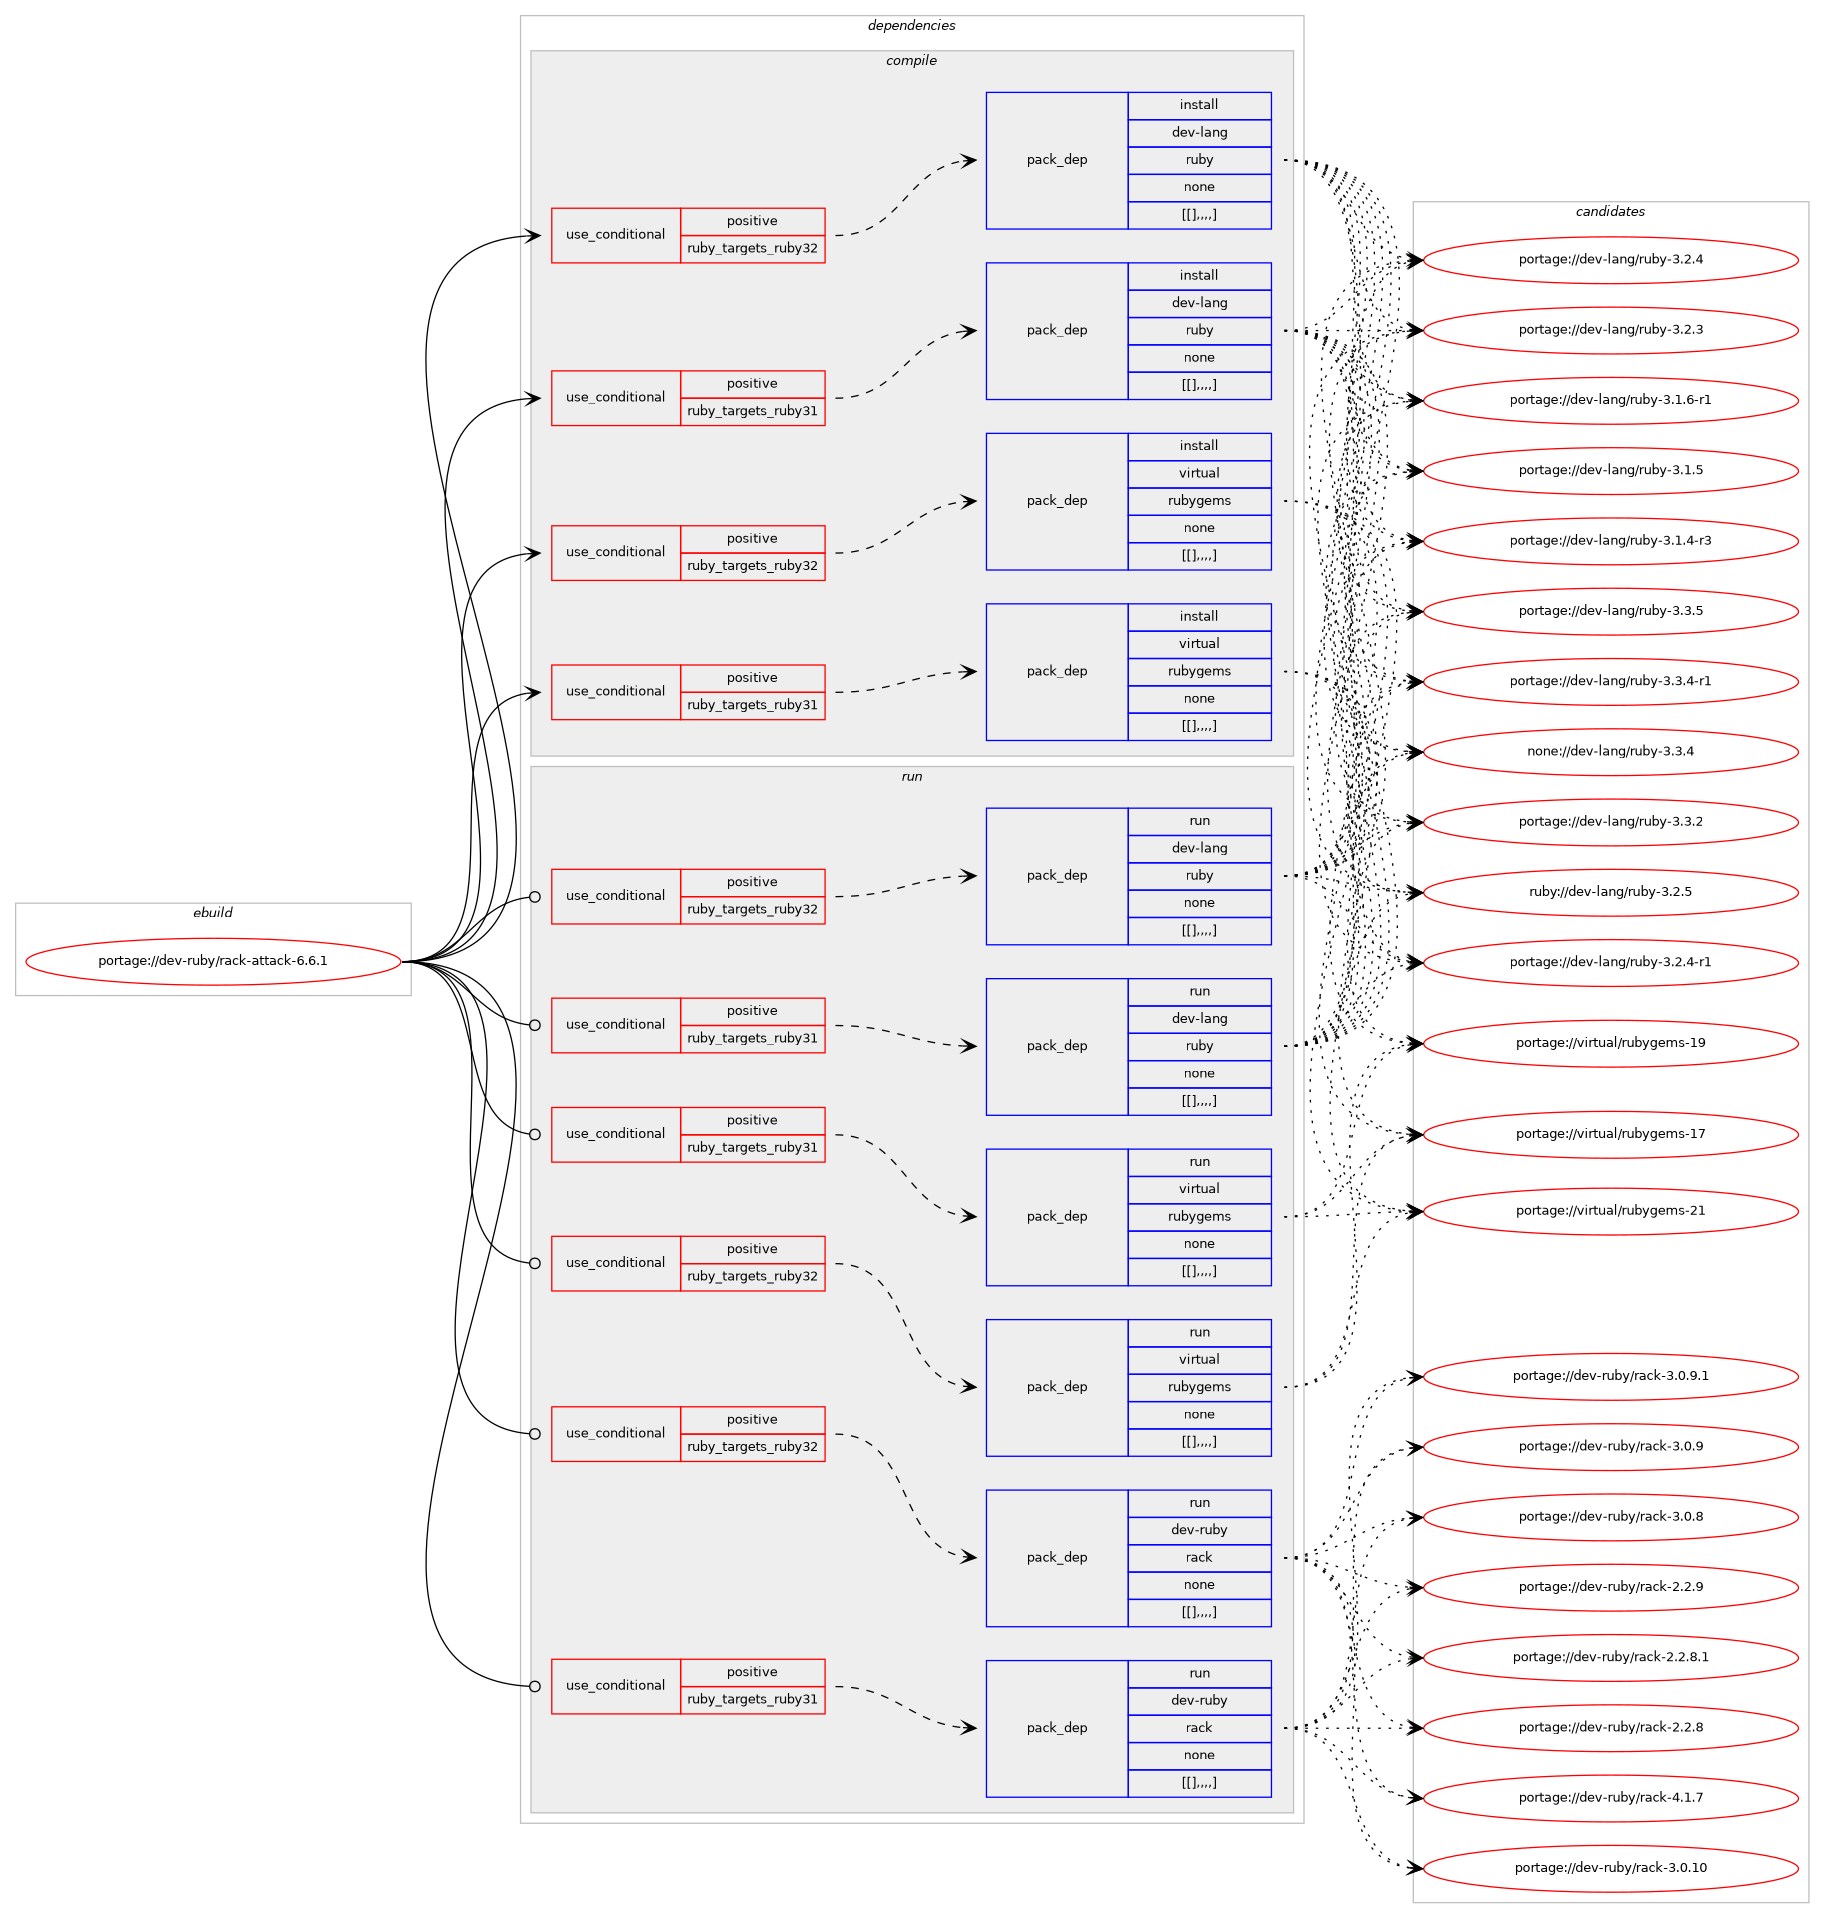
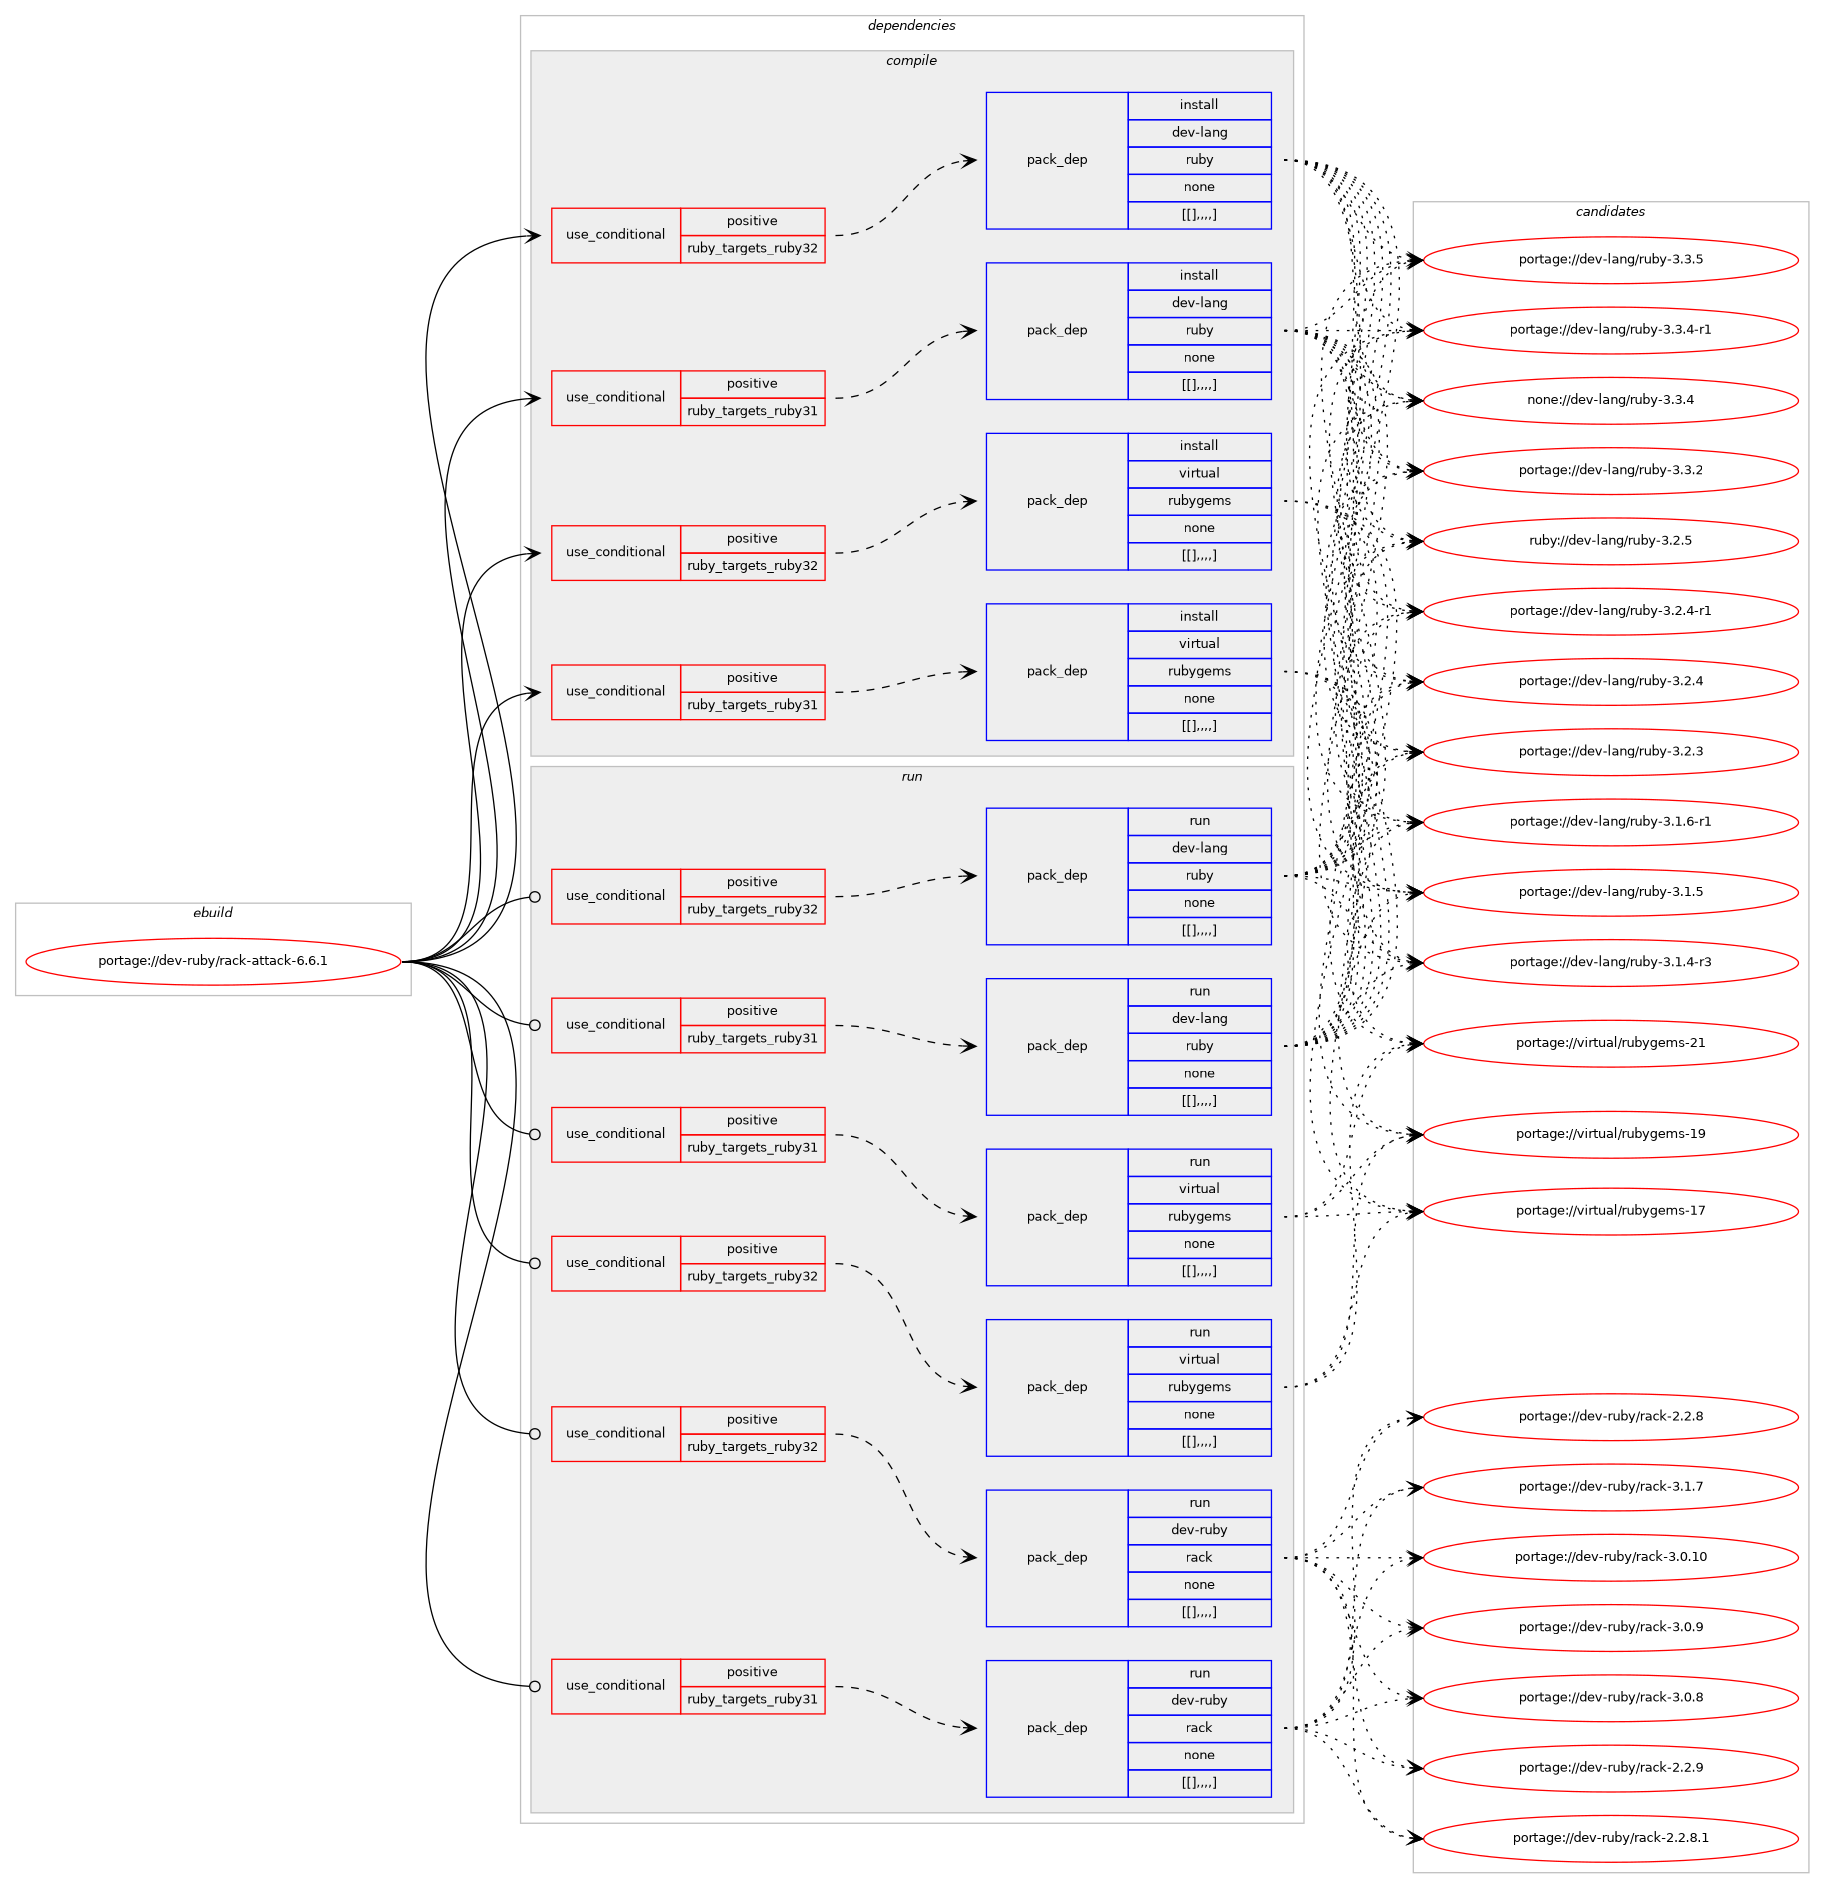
(1611, 1377) -> none
(1611, 1799) -> (1611, 1487)
